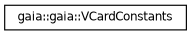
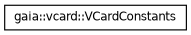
(96, 18) -> (96, 18)
